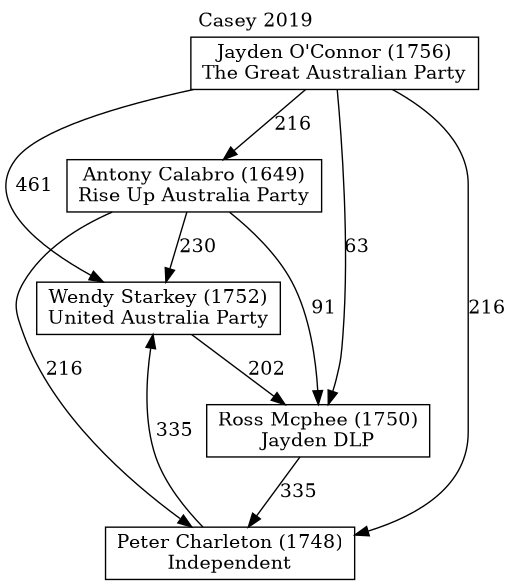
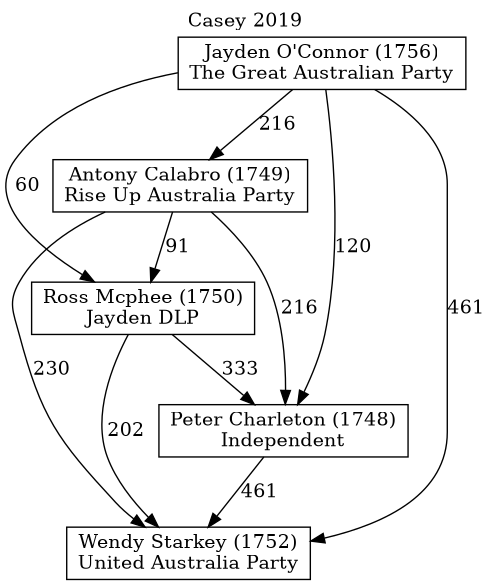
(194, 186) -> (180, 186)
(357, 247) -> (28, 186)
(487, 308) -> (354, 247)
(233, 365) -> (102, 431)
(175, 431) -> (260, 492)
(299, 492) -> (241, 370)
